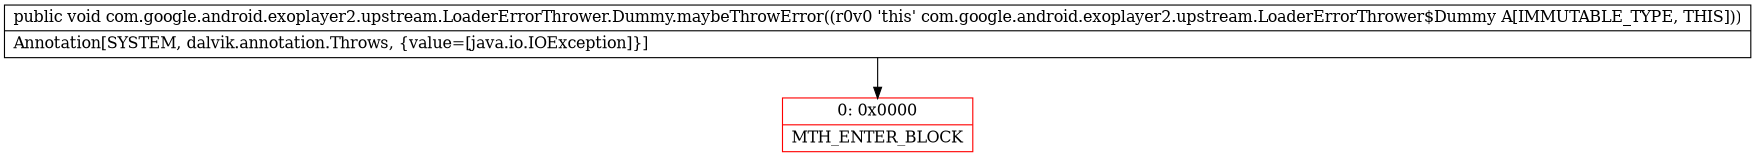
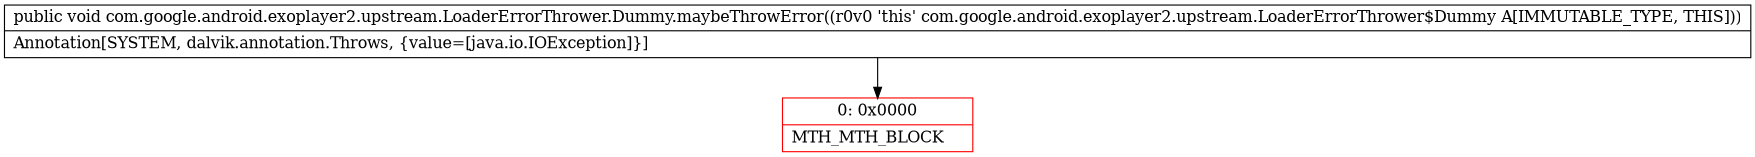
(878, 138) -> (868, 138)
